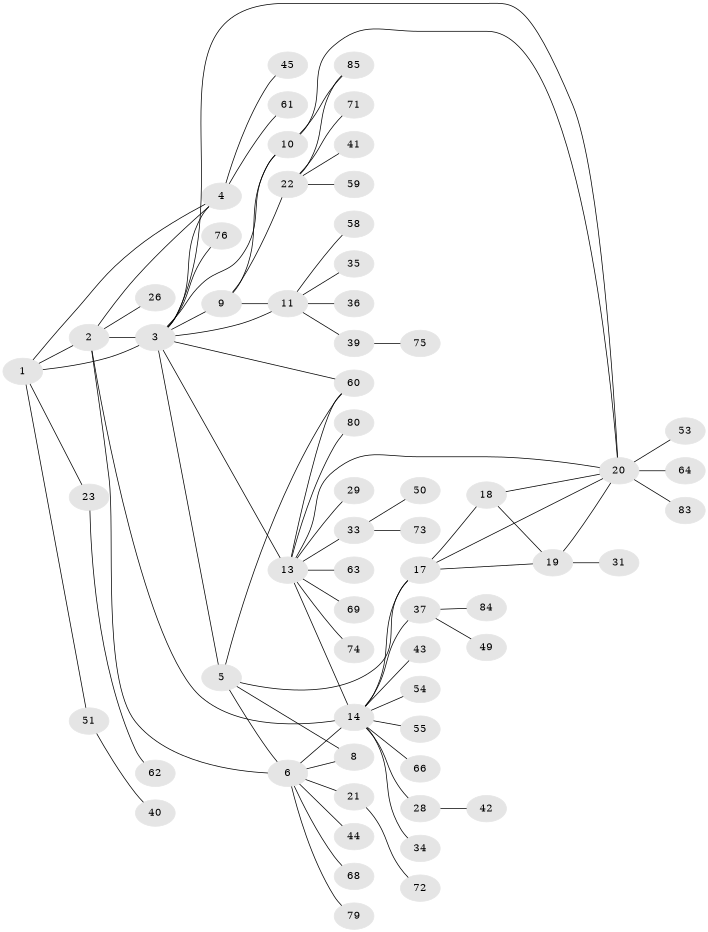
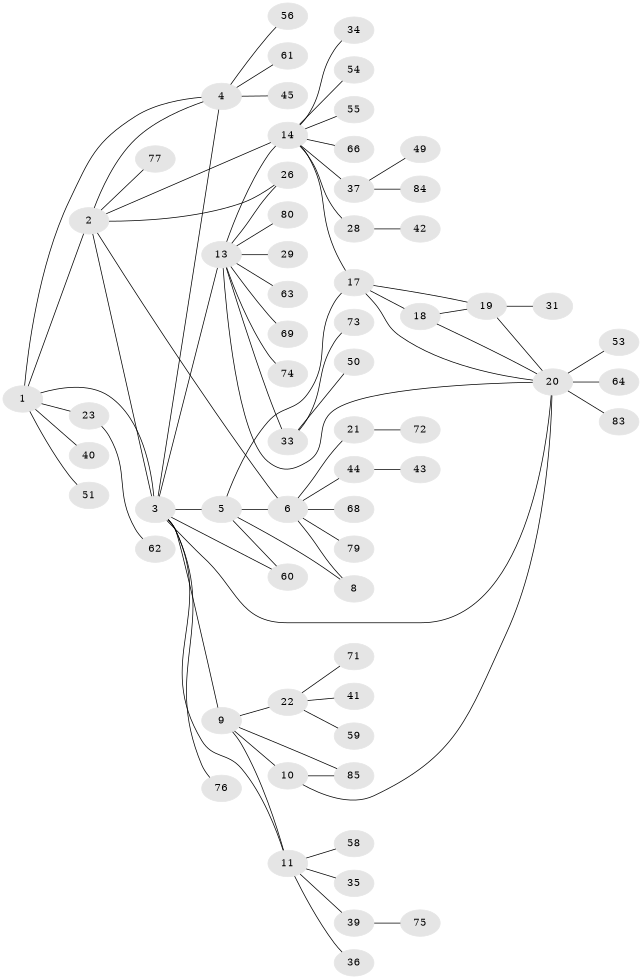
none -> (288, 16)
(321, 125) -> (288, 748)
none -> (155, 159)
(242, 254) -> none
(311, 473) -> (253, 214)
(387, 683) -> (387, 470)
(321, 745) -> none
(118, 769) -> (56, 427)
